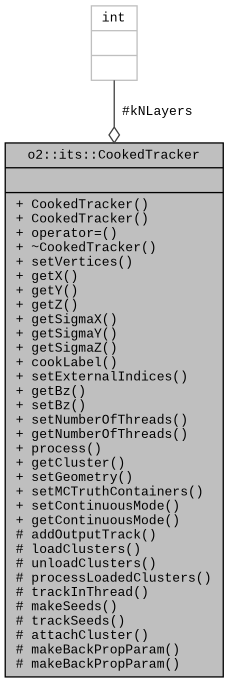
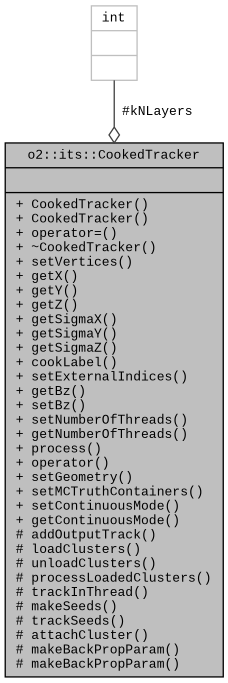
(71, 463) -> (63, 463)
